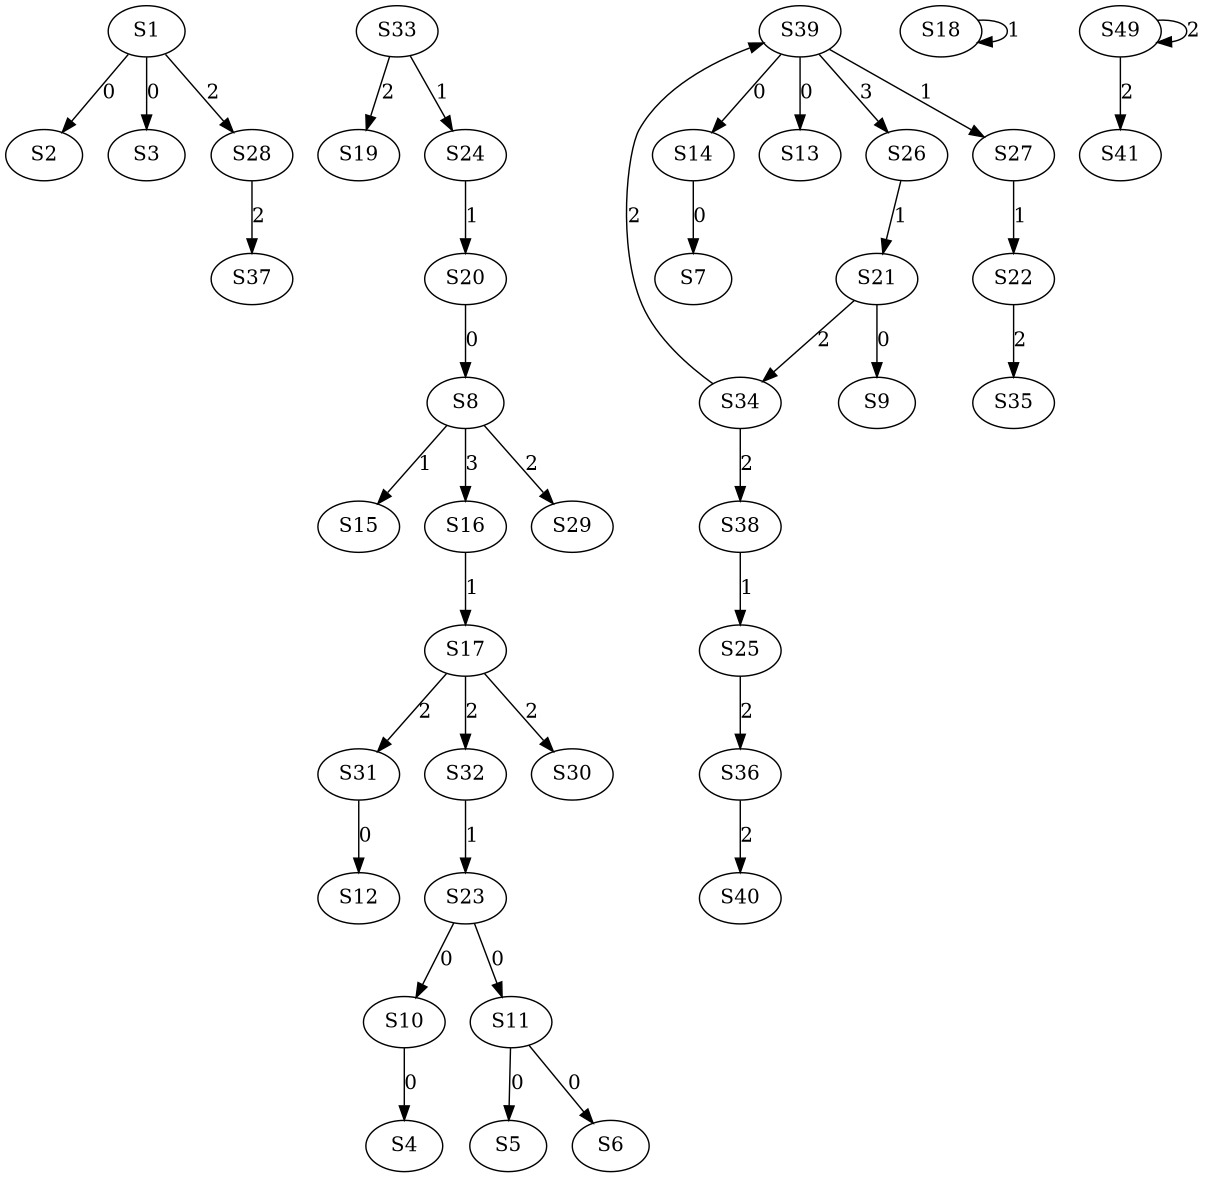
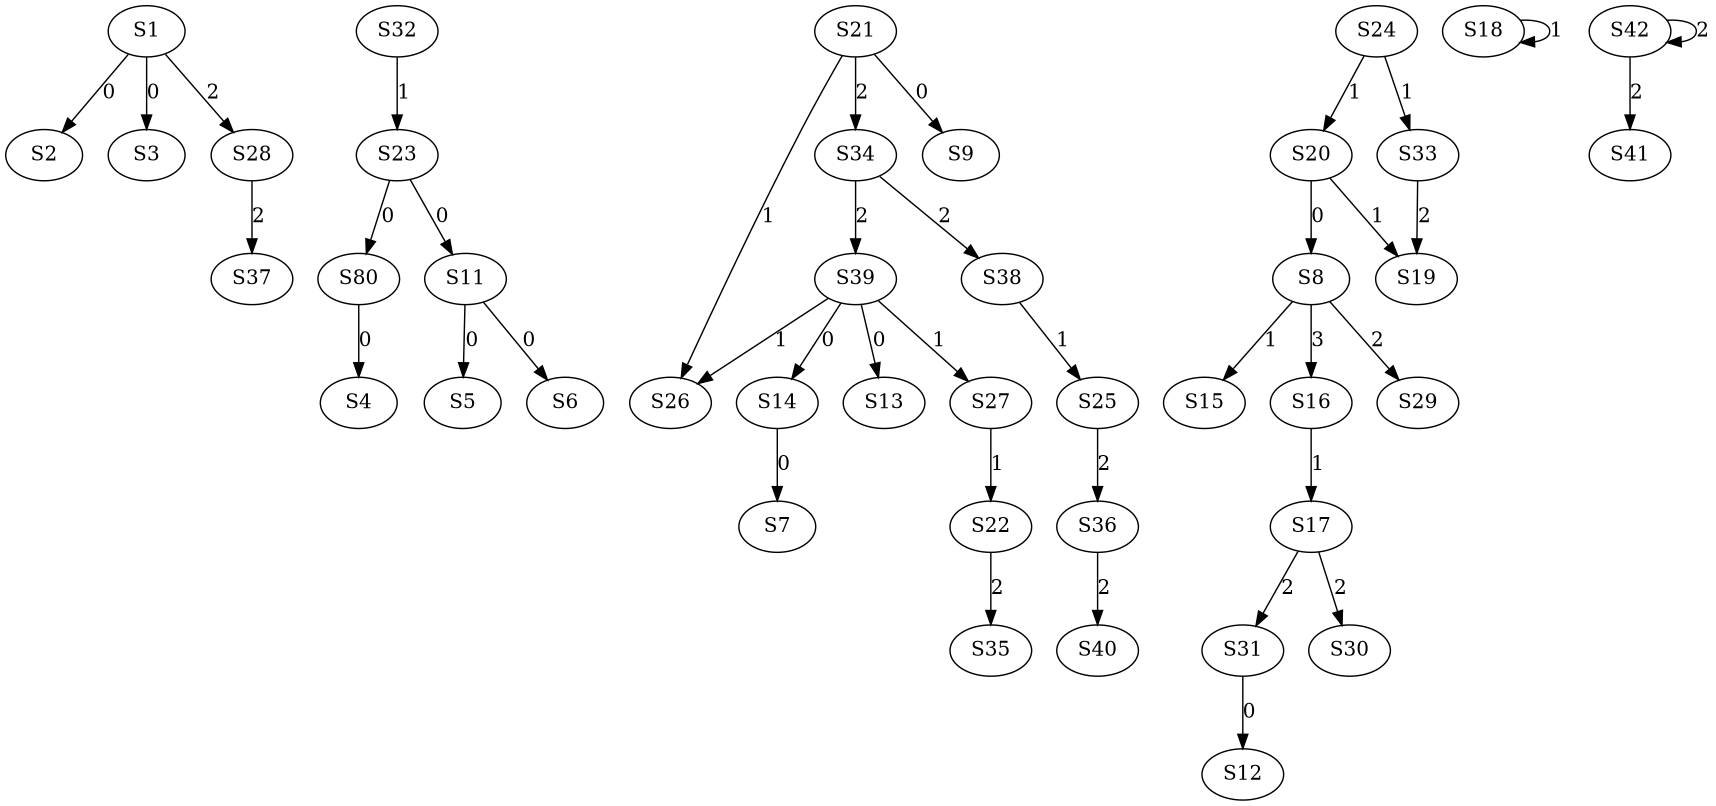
(1120, 31) -> (1630, 31)
(428, 87) -> (1395, 86)
(867, 93) -> (782, 341)
(894, 210) -> (762, 208)
none -> (1359, 212)
(466, 705) -> none
(404, 1022) -> (359, 279)
